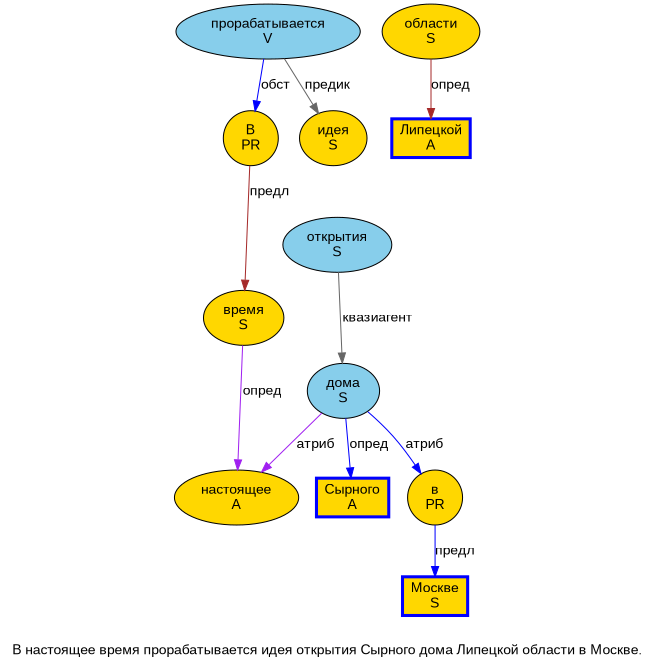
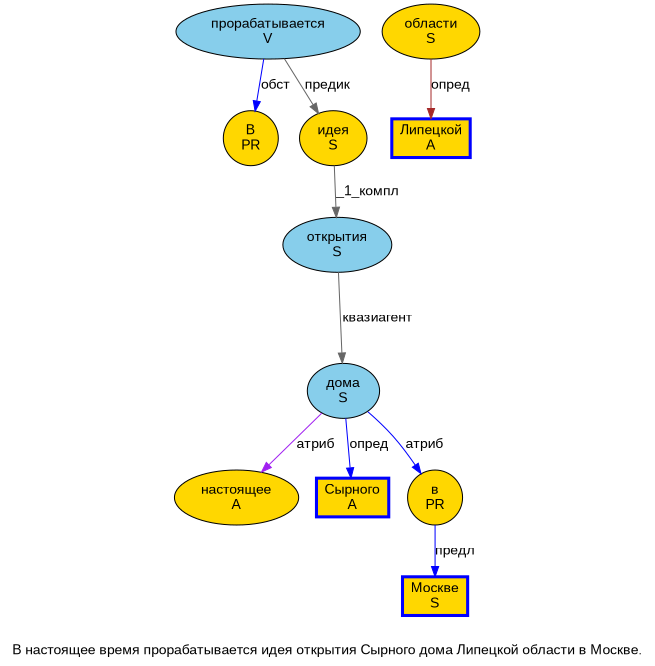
none -> (335, 186)
(244, 318) -> none
